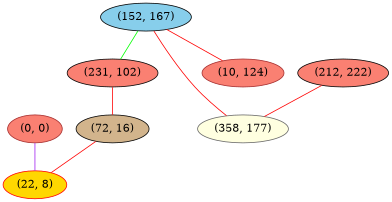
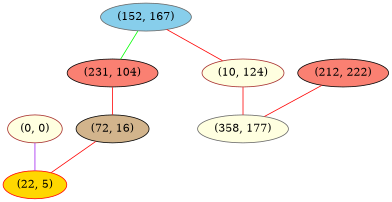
(146, 17) -> (146, 17)
(113, 73) -> (113, 73)
(243, 73) -> (243, 73)
(186, 77) -> (243, 101)
(35, 129) -> (35, 129)
(35, 185) -> (35, 185)
